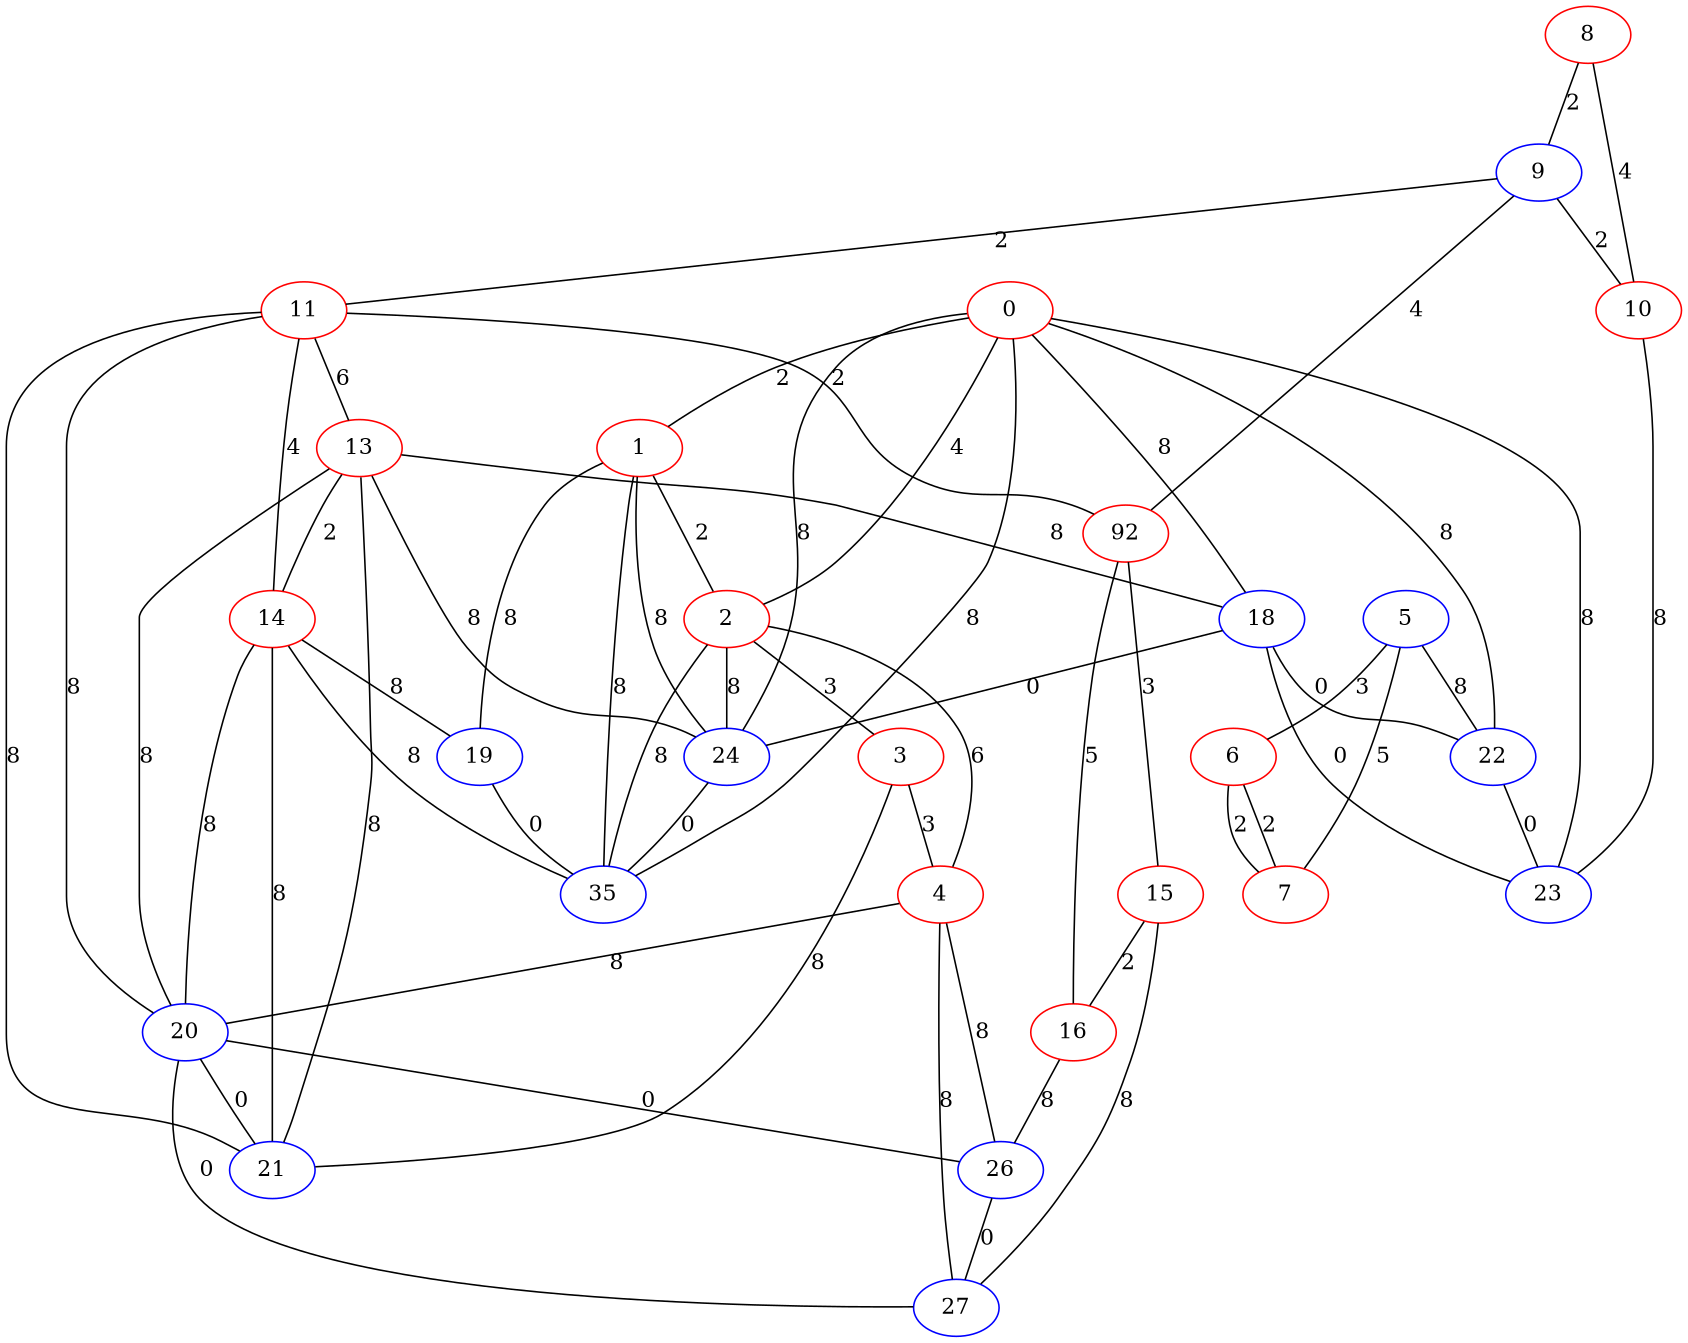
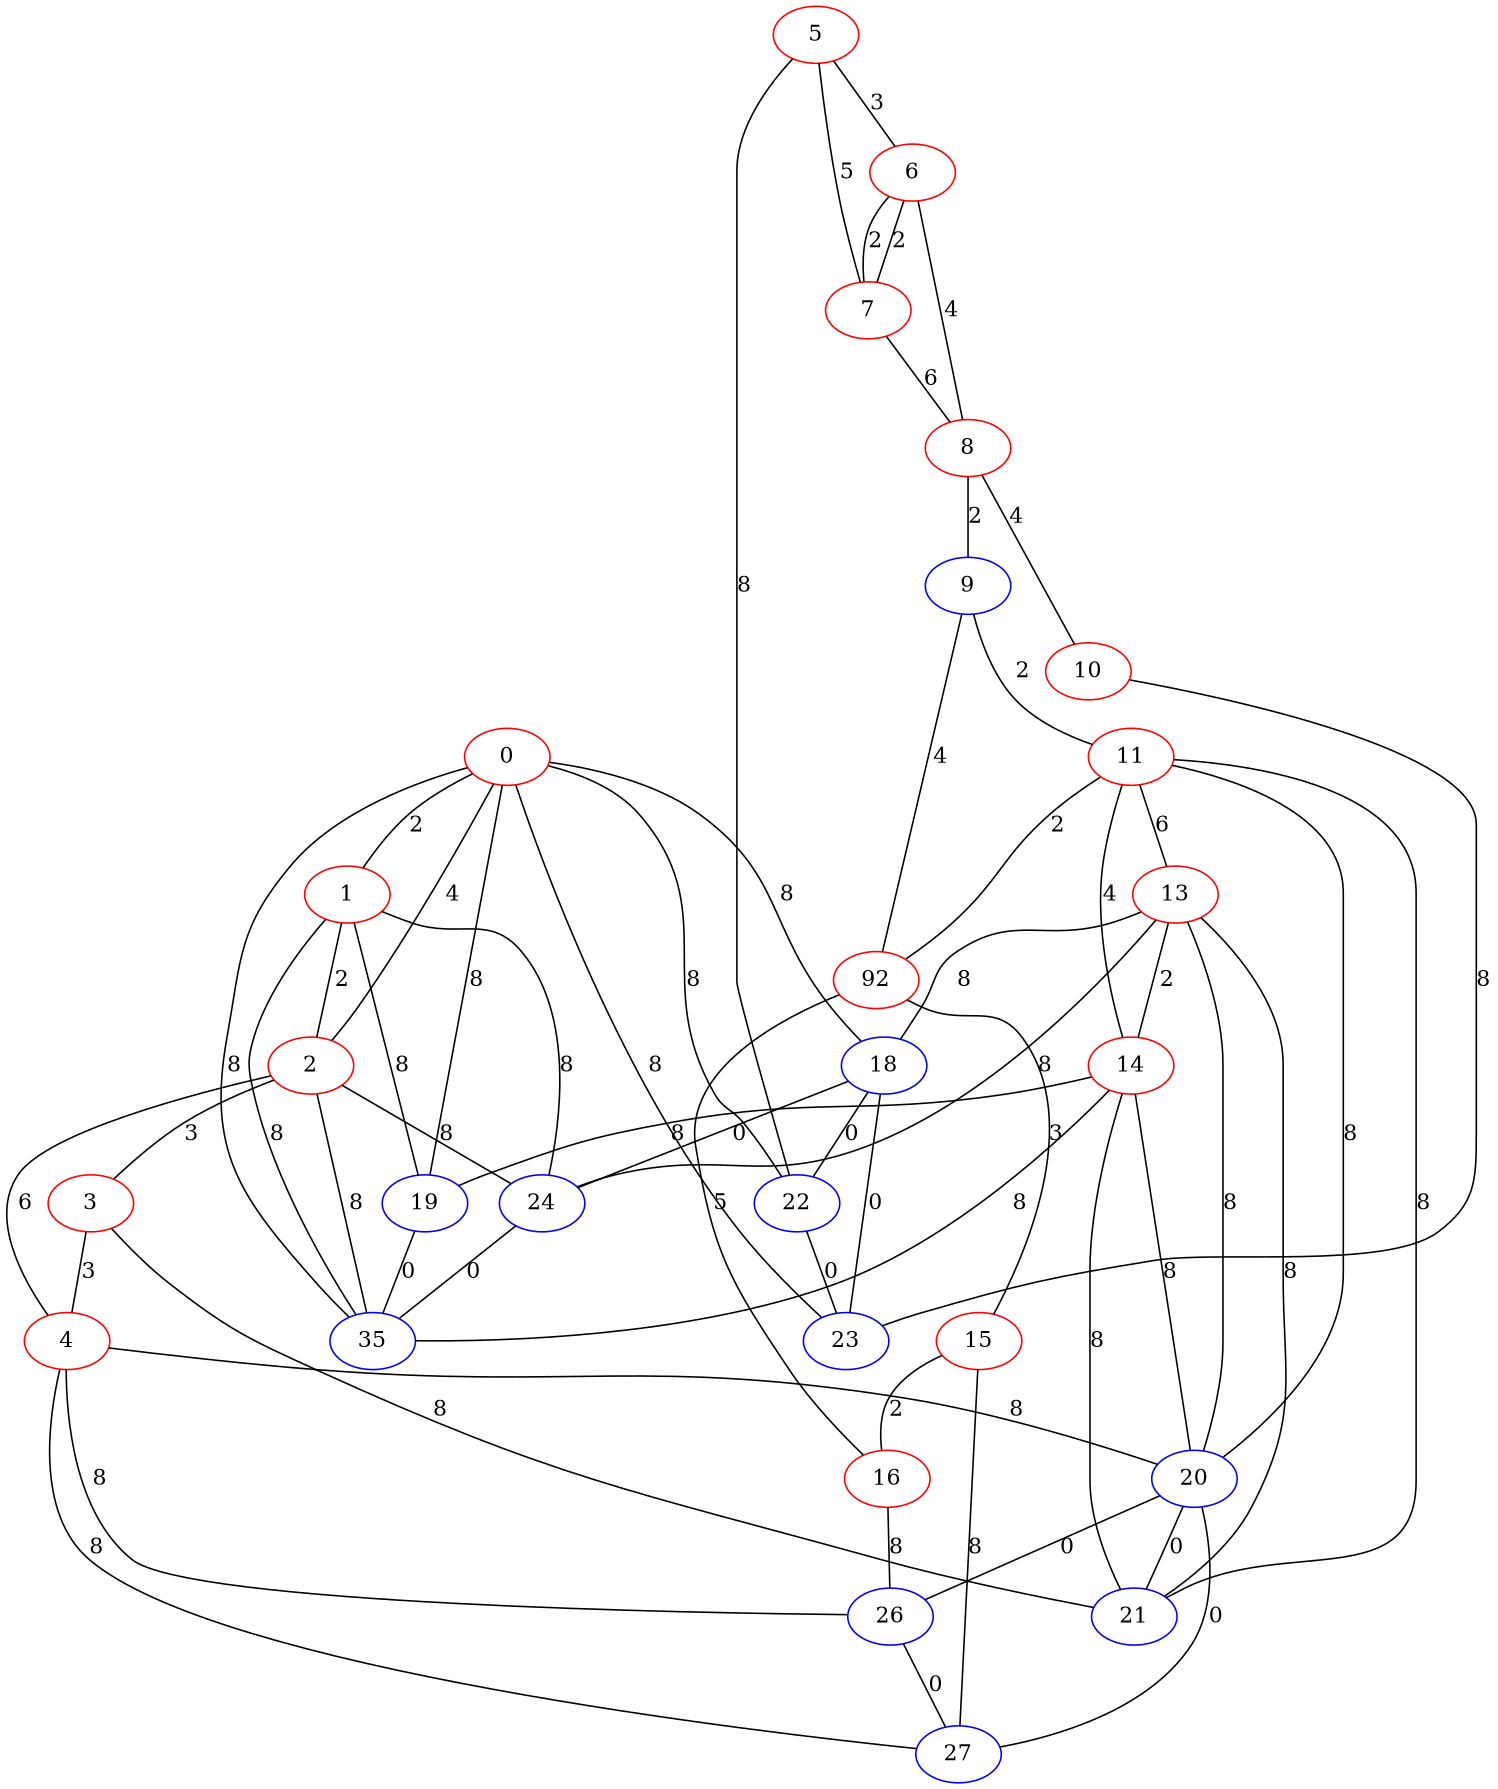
(1589, 242) -> none
none -> (940, 310)
none -> (918, 379)
(794, 477) -> (466, 980)
(1406, 619) -> (816, 35)
